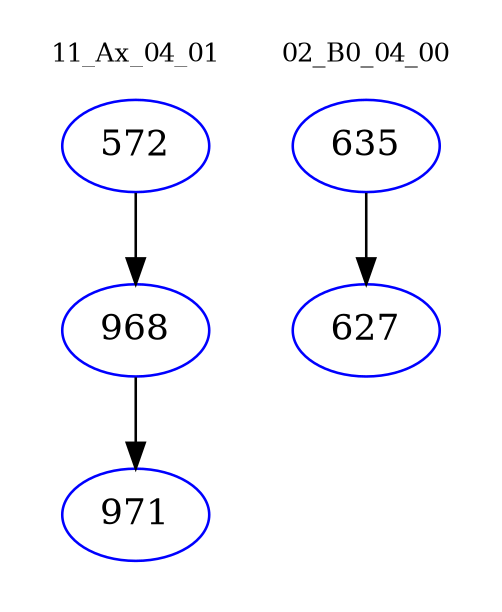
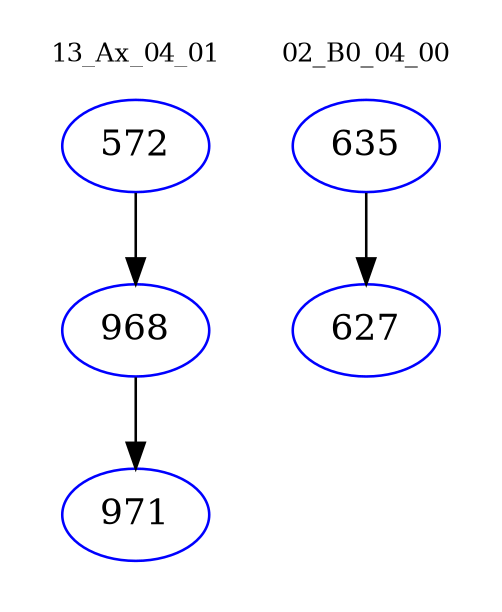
(136, 55) -> (136, 55)
